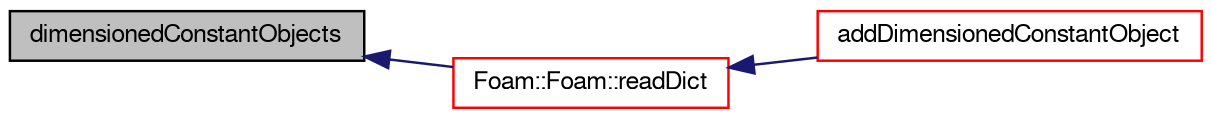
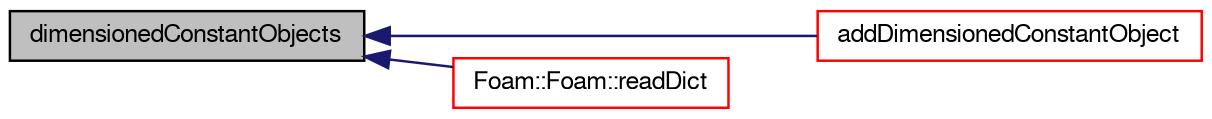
(786, 61) -> (604, 36)
